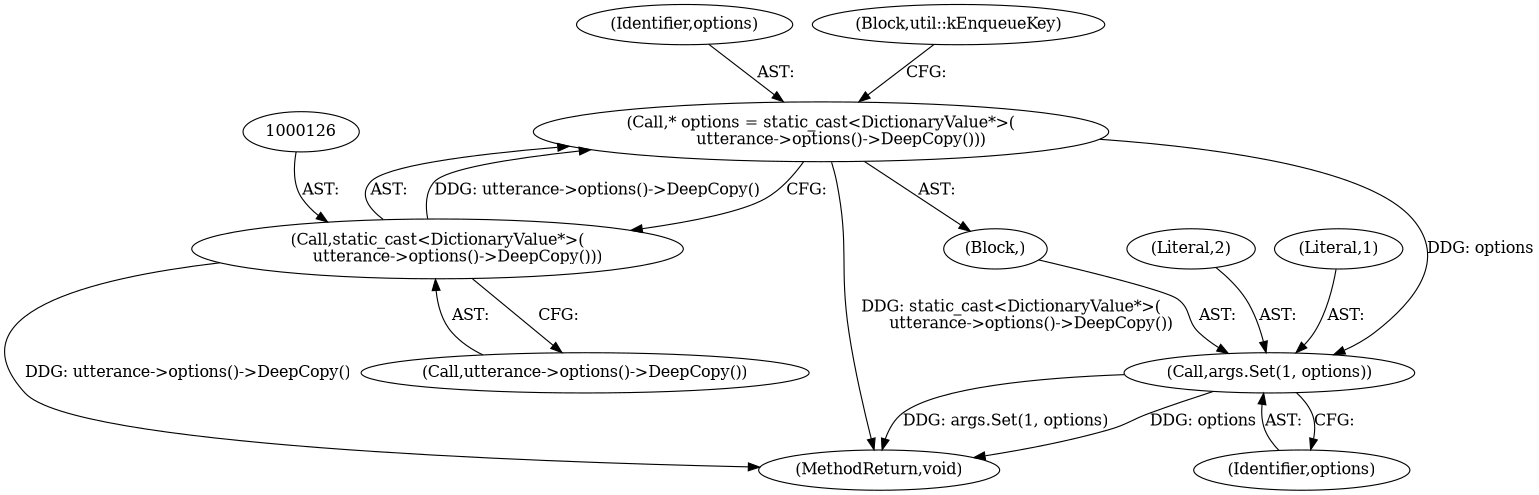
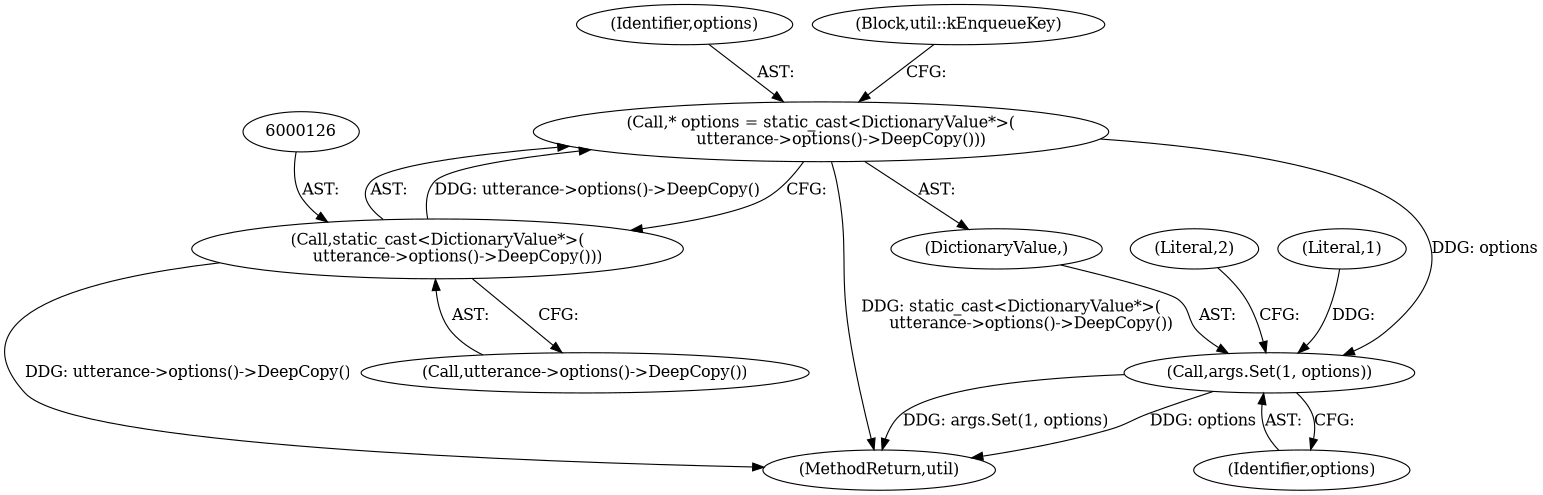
(301, 132) -> (301, 132)
(995, 249) -> (997, 249)
(1281, 316) -> (1282, 316)
(1349, 316) -> (1356, 316)
(879, 470) -> (879, 470)
